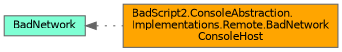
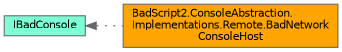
(45, 26) -> (45, 26)
